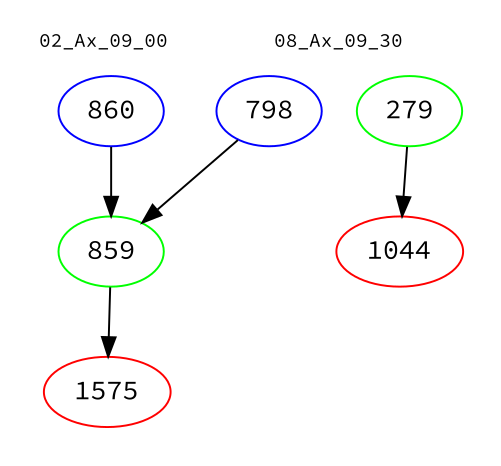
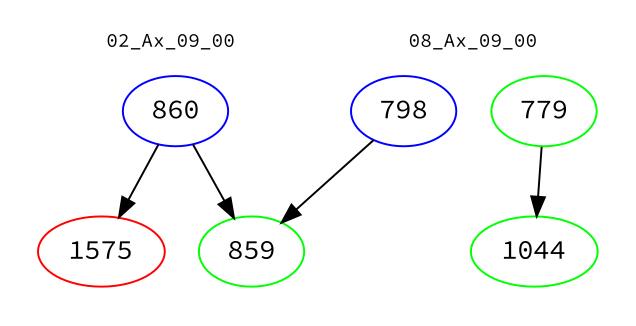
(339, 42) -> (474, 42)
(410, 111) -> (544, 111)
(400, 252) -> (534, 252)
(109, 312) -> (143, 172)
